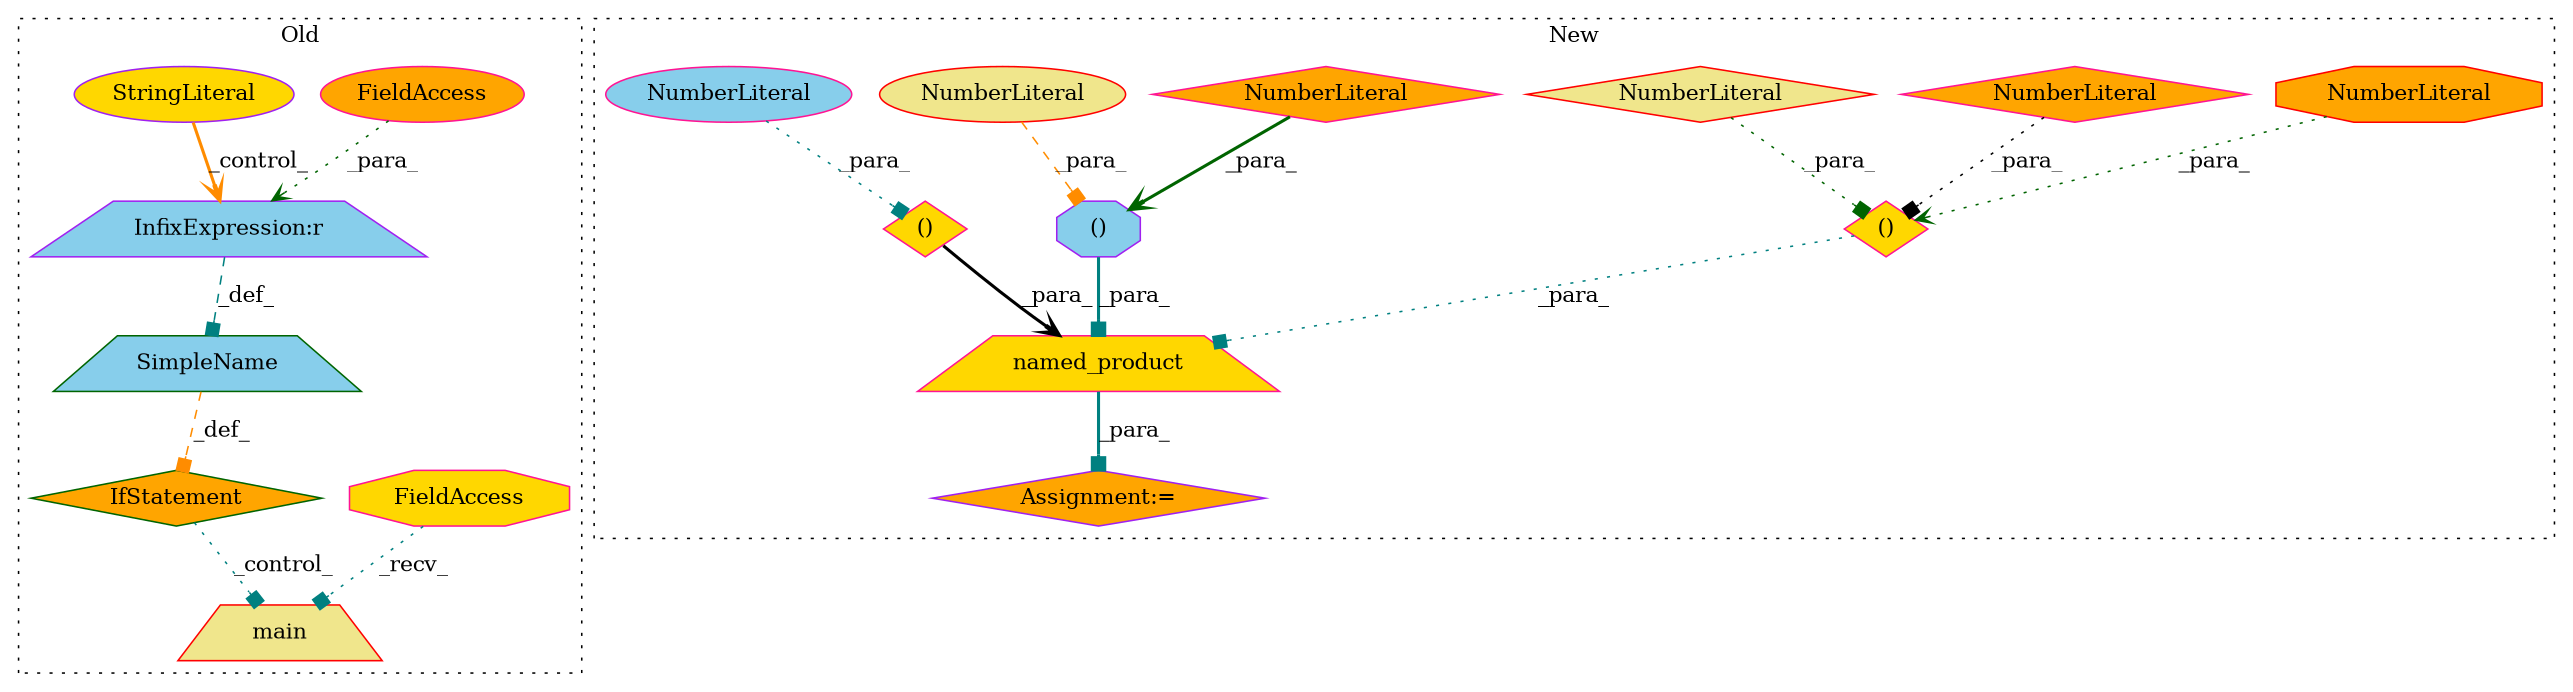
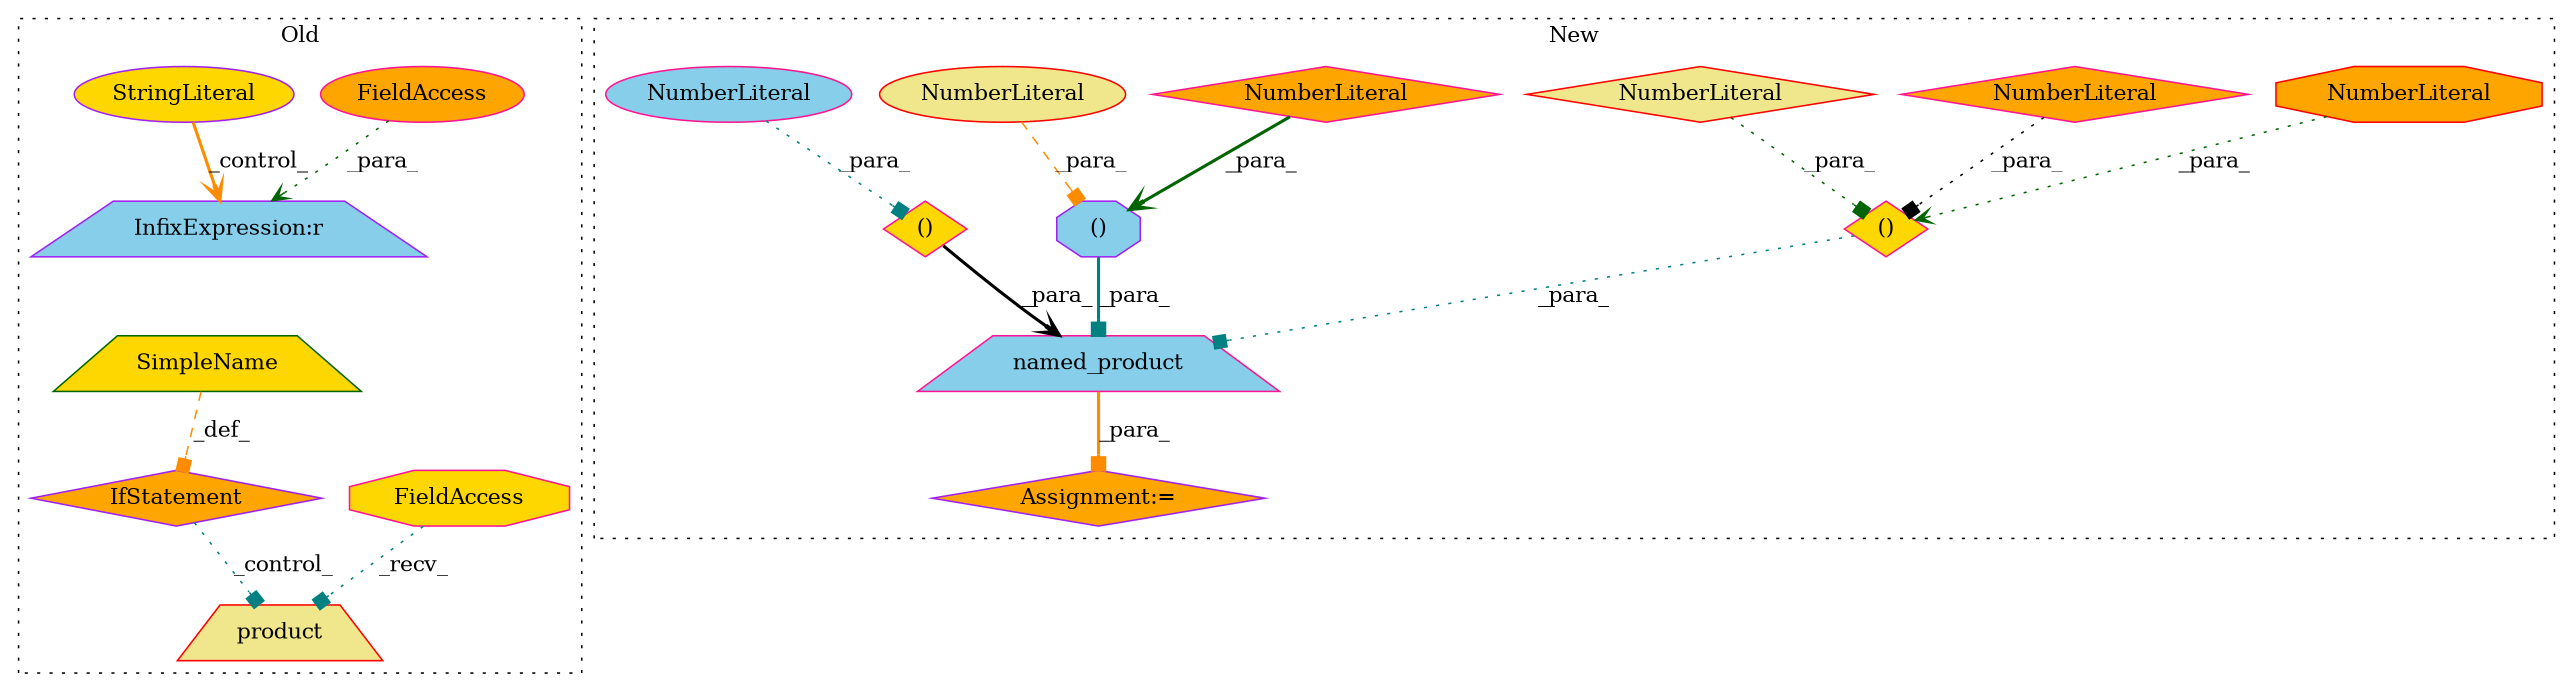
(219, 289) -> none
(207, 364) -> (207, 364)
(1099, 364) -> (1099, 364)
(1099, 423) -> (1099, 423)
(176, 498) -> (176, 498)
(280, 633) -> (280, 633)
